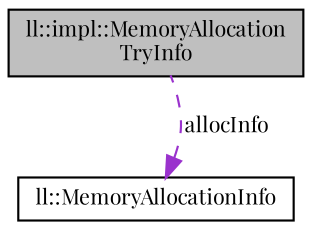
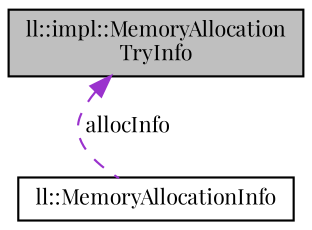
(181, 116) -> (81, 141)
